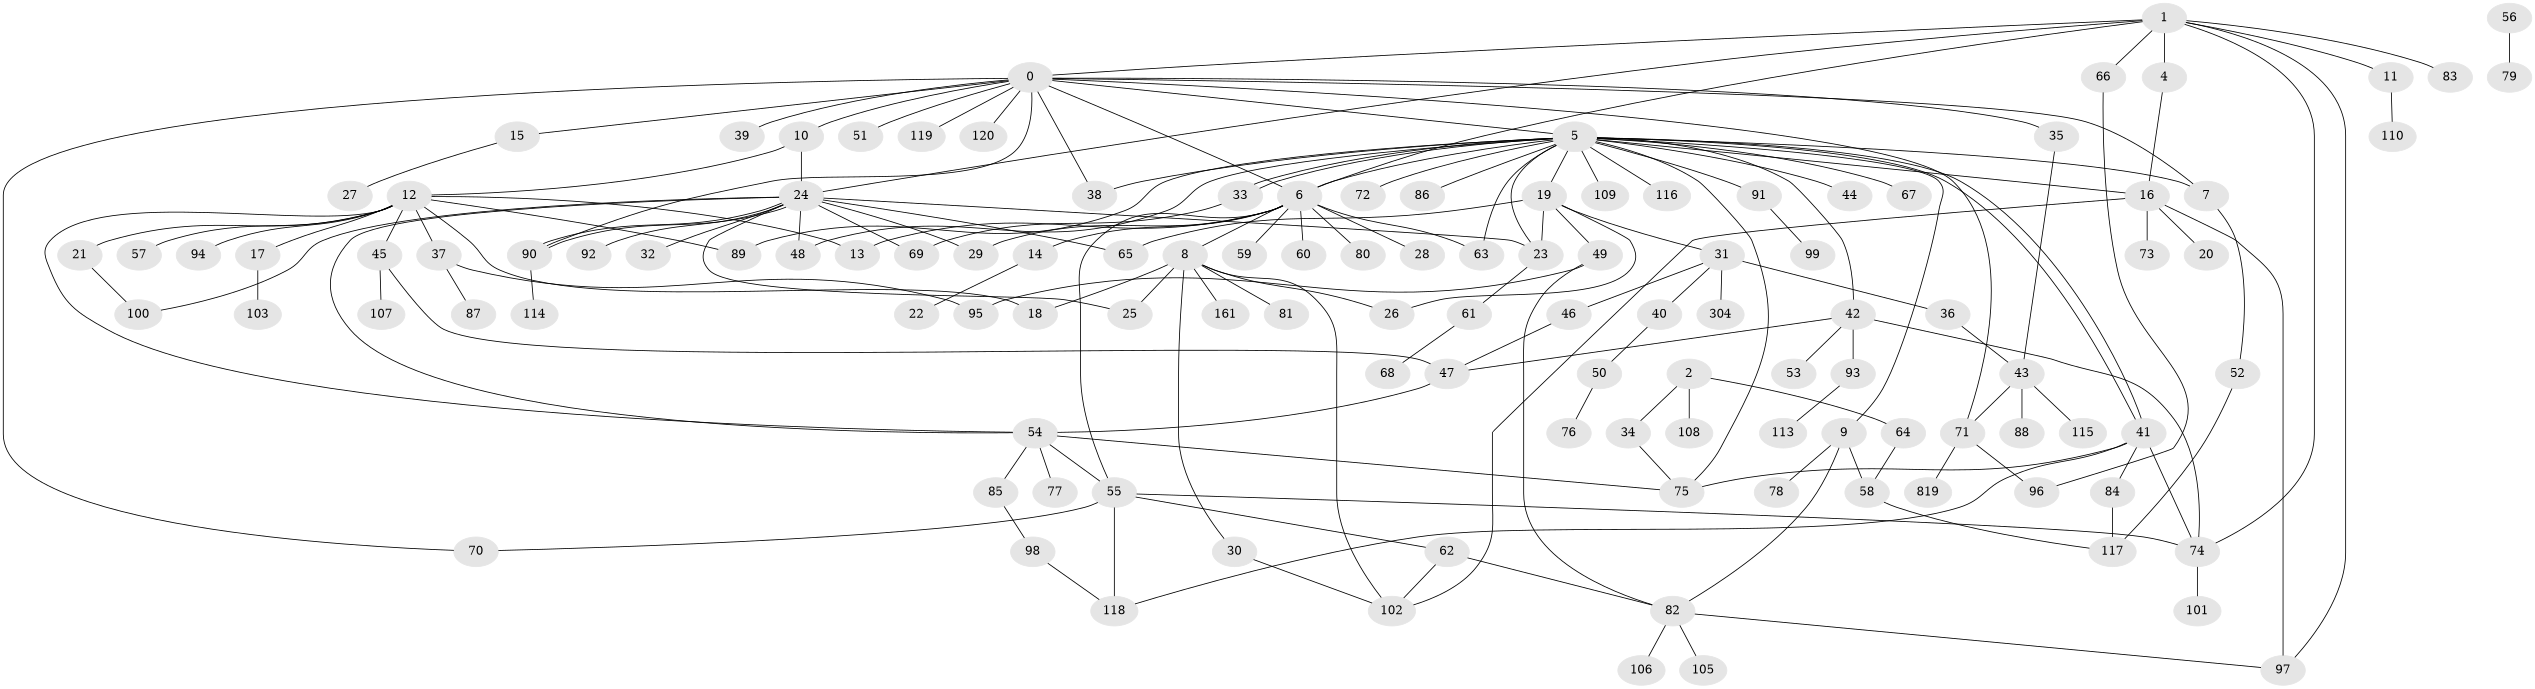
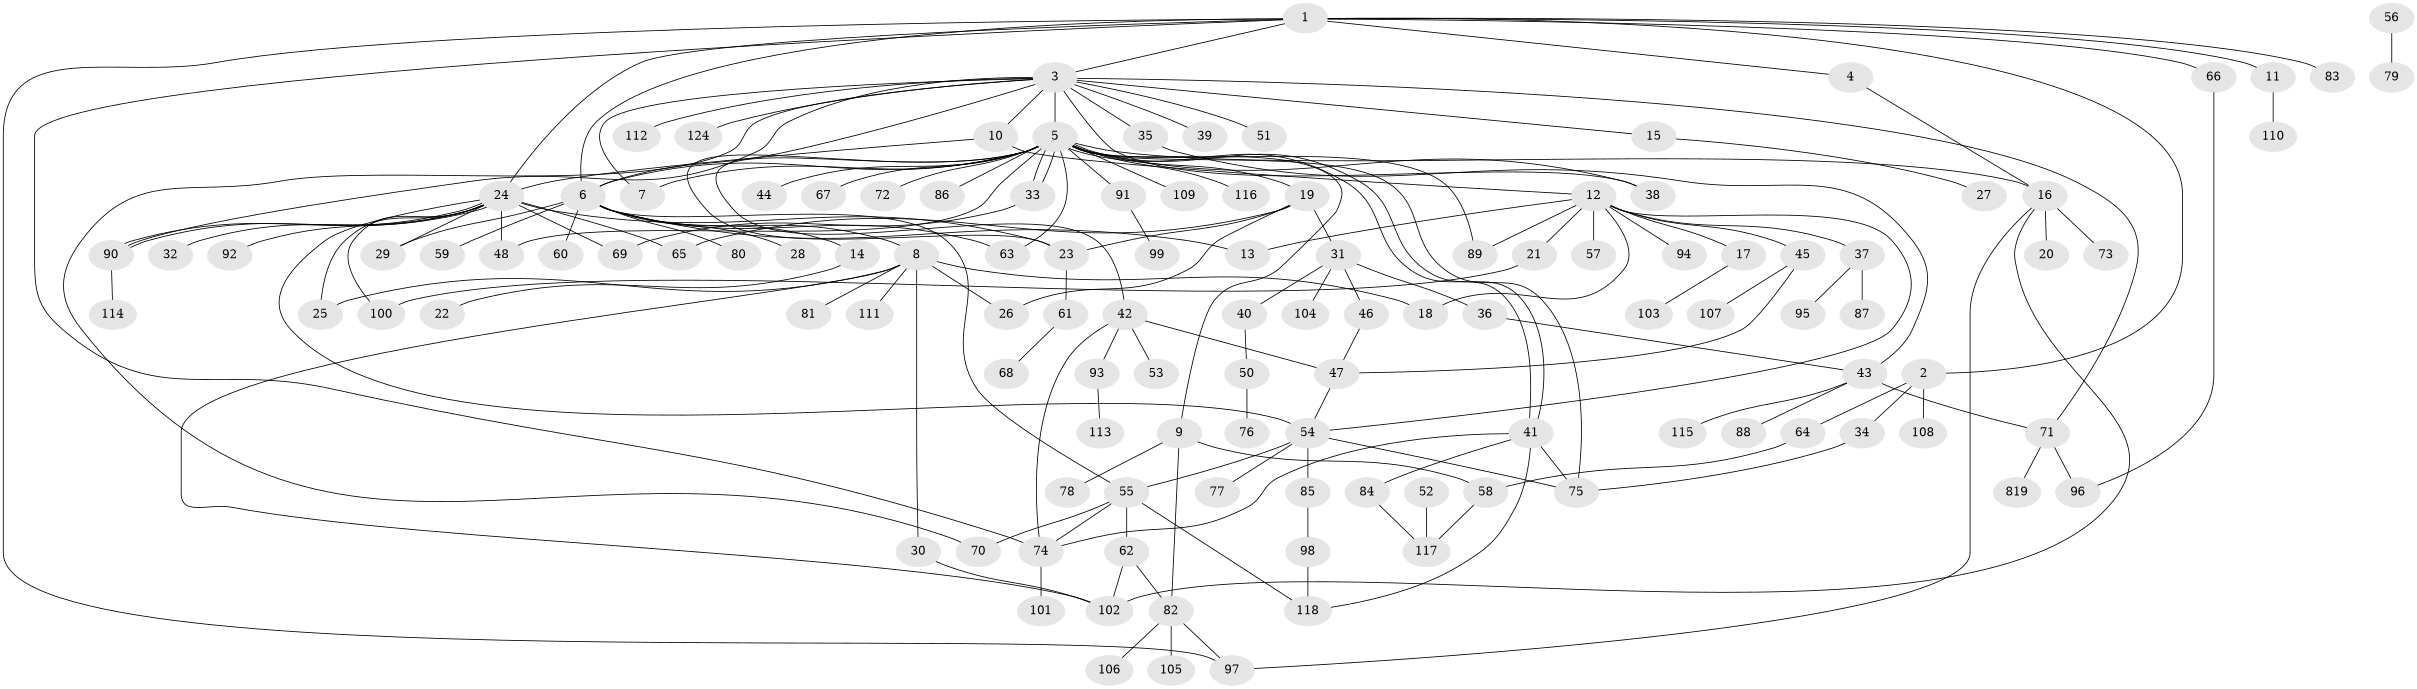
none -> (1954, 61)
(1030, 77) -> (1055, 77)
(922, 137) -> (637, 137)
(983, 137) -> (698, 137)
(1600, 255) -> none
(2243, 281) -> none
(1226, 315) -> (870, 315)
(1721, 315) -> (1305, 315)
